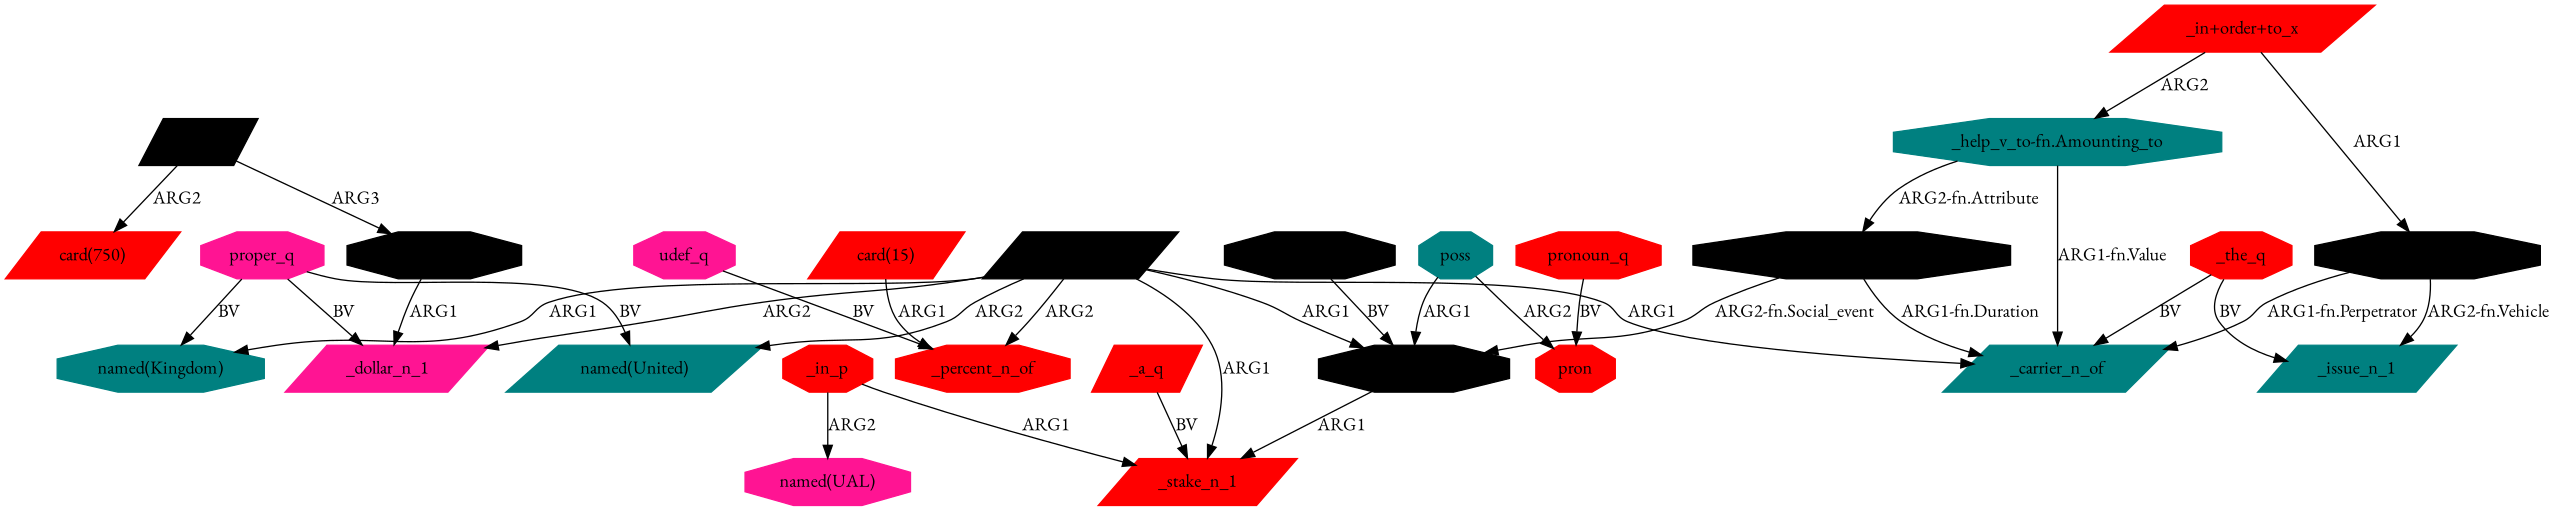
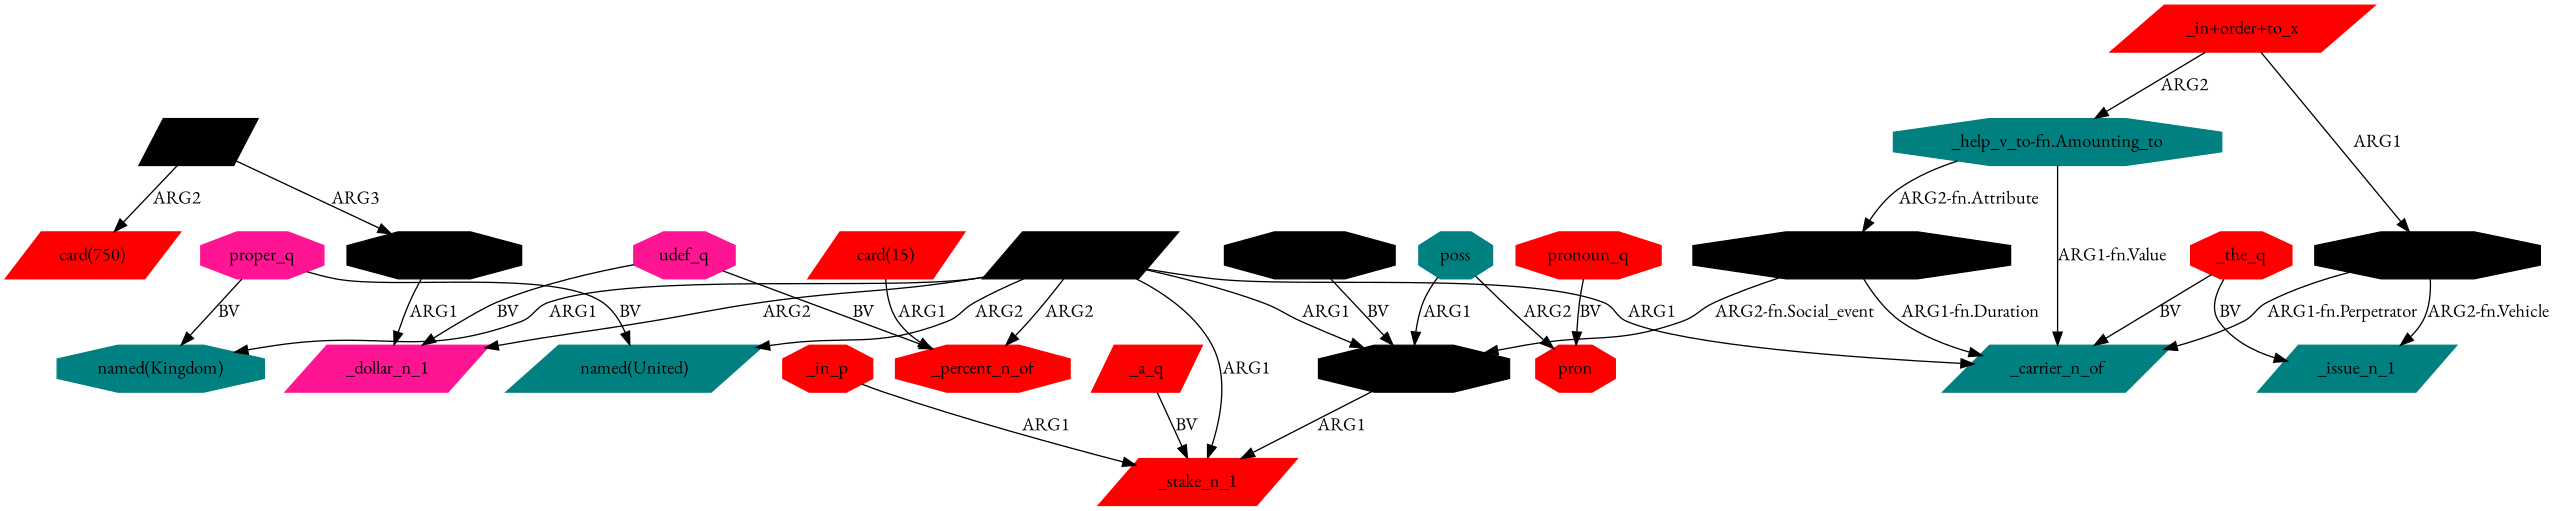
(320, 308) -> (525, 292)
(828, 482) -> none
